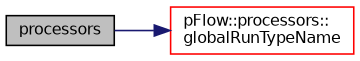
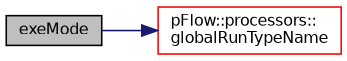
(60, 31) -> (54, 31)
